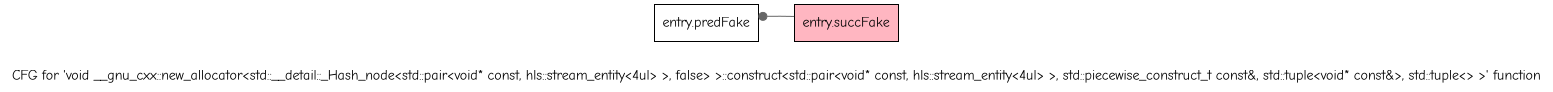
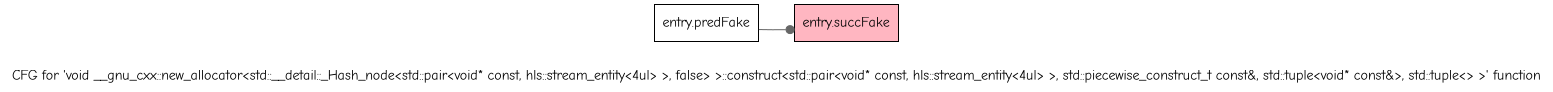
(781, 16) -> (772, 30)
